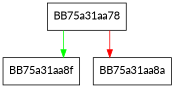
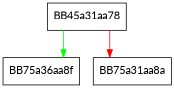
(87, 17) -> (87, 17)
(41, 71) -> (41, 71)
